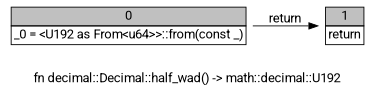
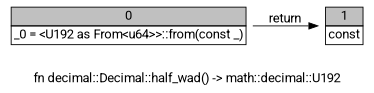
(345, 35) -> (344, 35)
